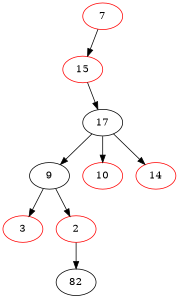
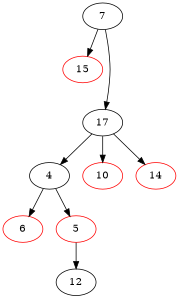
(103, 16) -> (103, 16)
(91, 92) -> (110, 66)
(50, 176) -> (50, 176)
(23, 229) -> (23, 229)
(76, 229) -> (76, 229)
(76, 282) -> (76, 282)
